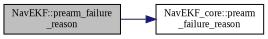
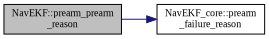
(62, 19) -> (63, 19)
